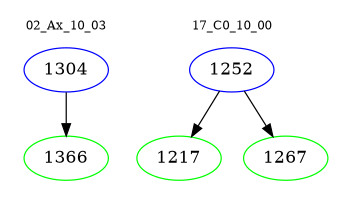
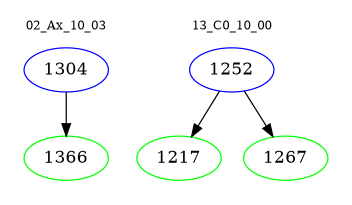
(232, 26) -> (232, 26)
